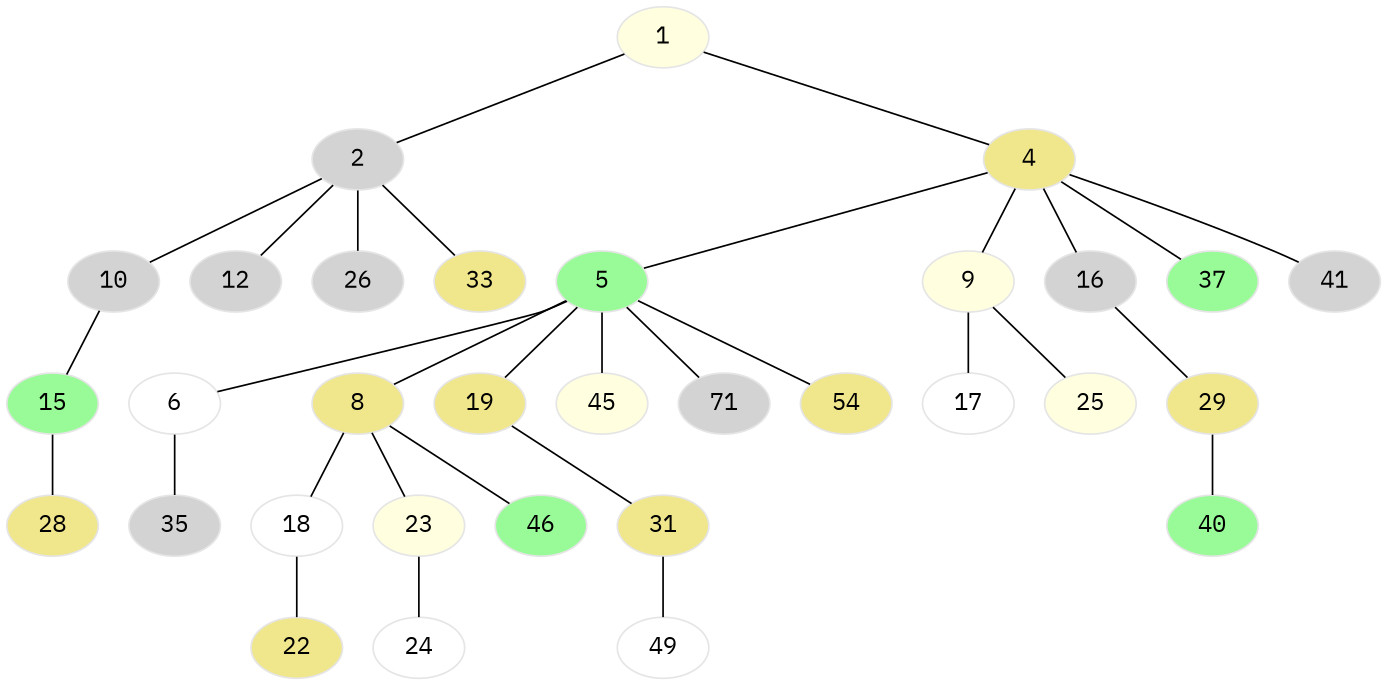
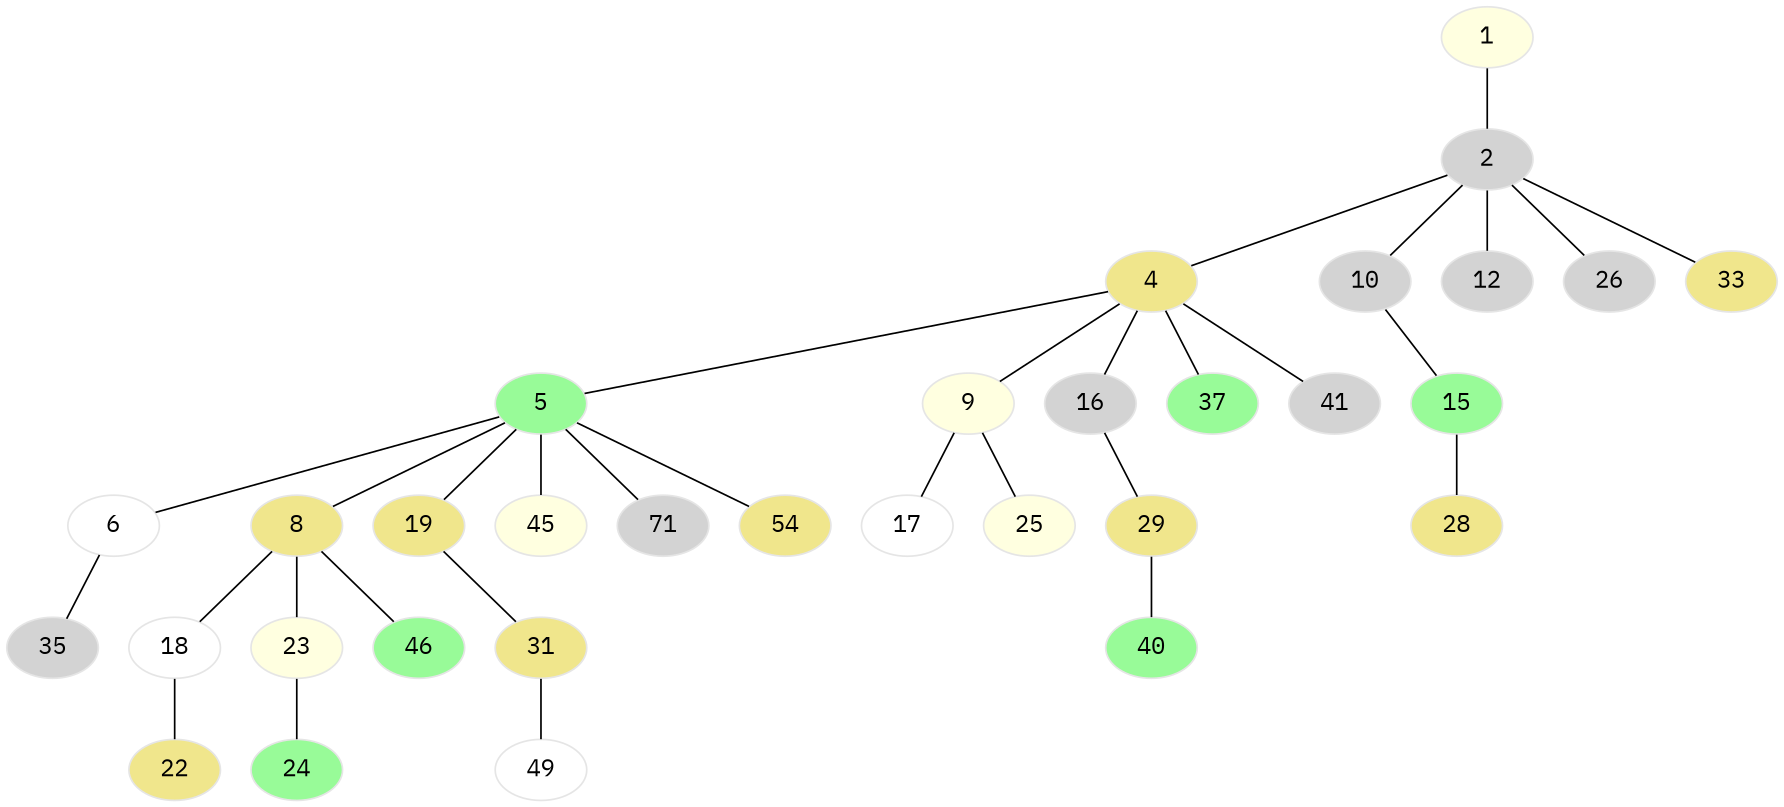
(846, 98) -> (1319, 220)
(419, 648) -> (297, 770)
